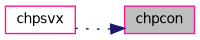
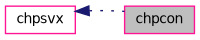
(93, 29) -> (107, 11)
